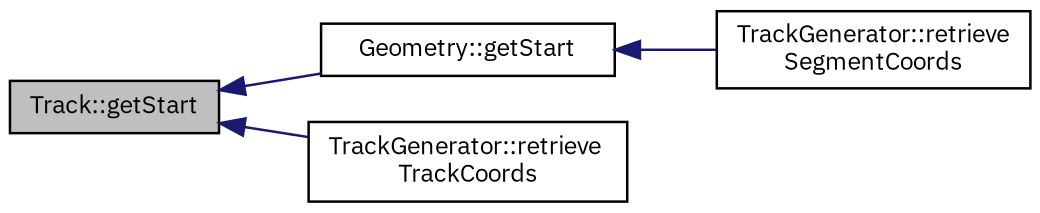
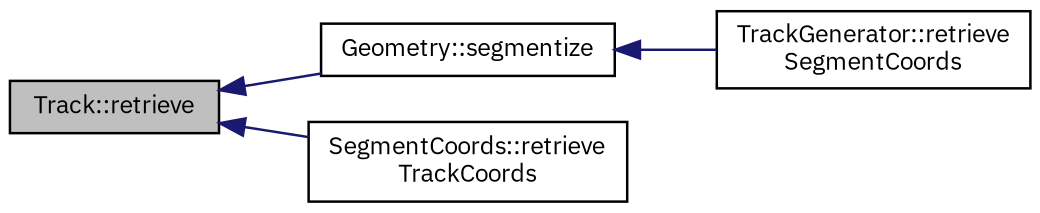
(468, 50) -> (468, 50)
(114, 107) -> (114, 107)
(468, 162) -> (468, 162)
